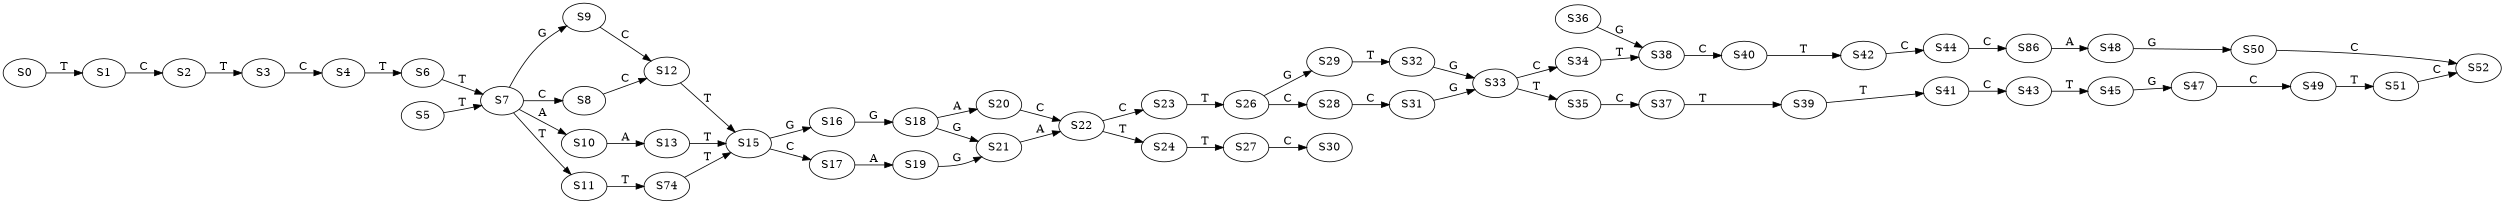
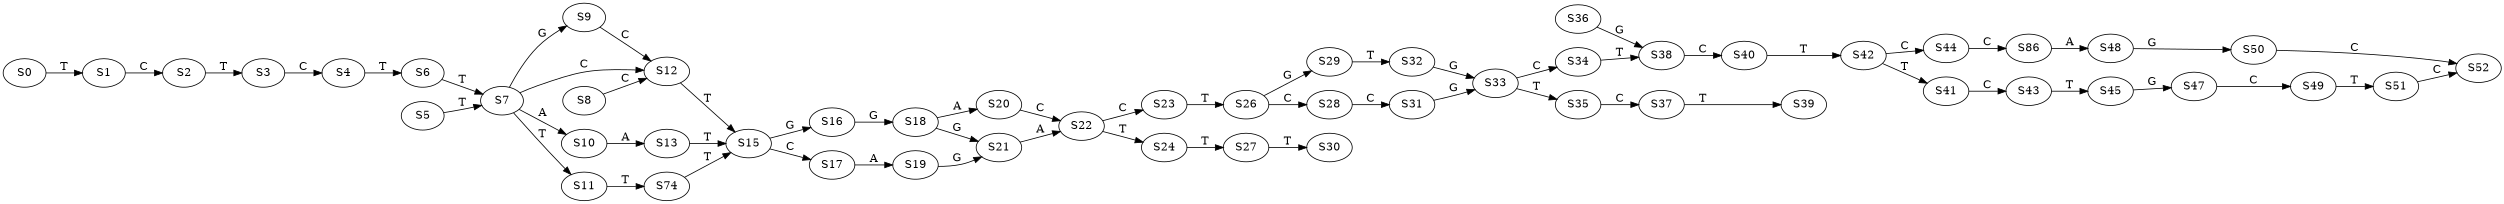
(1871, 98) -> (1901, 72)
(539, 101) -> (576, 74)
(1288, 142) -> (1288, 142)
